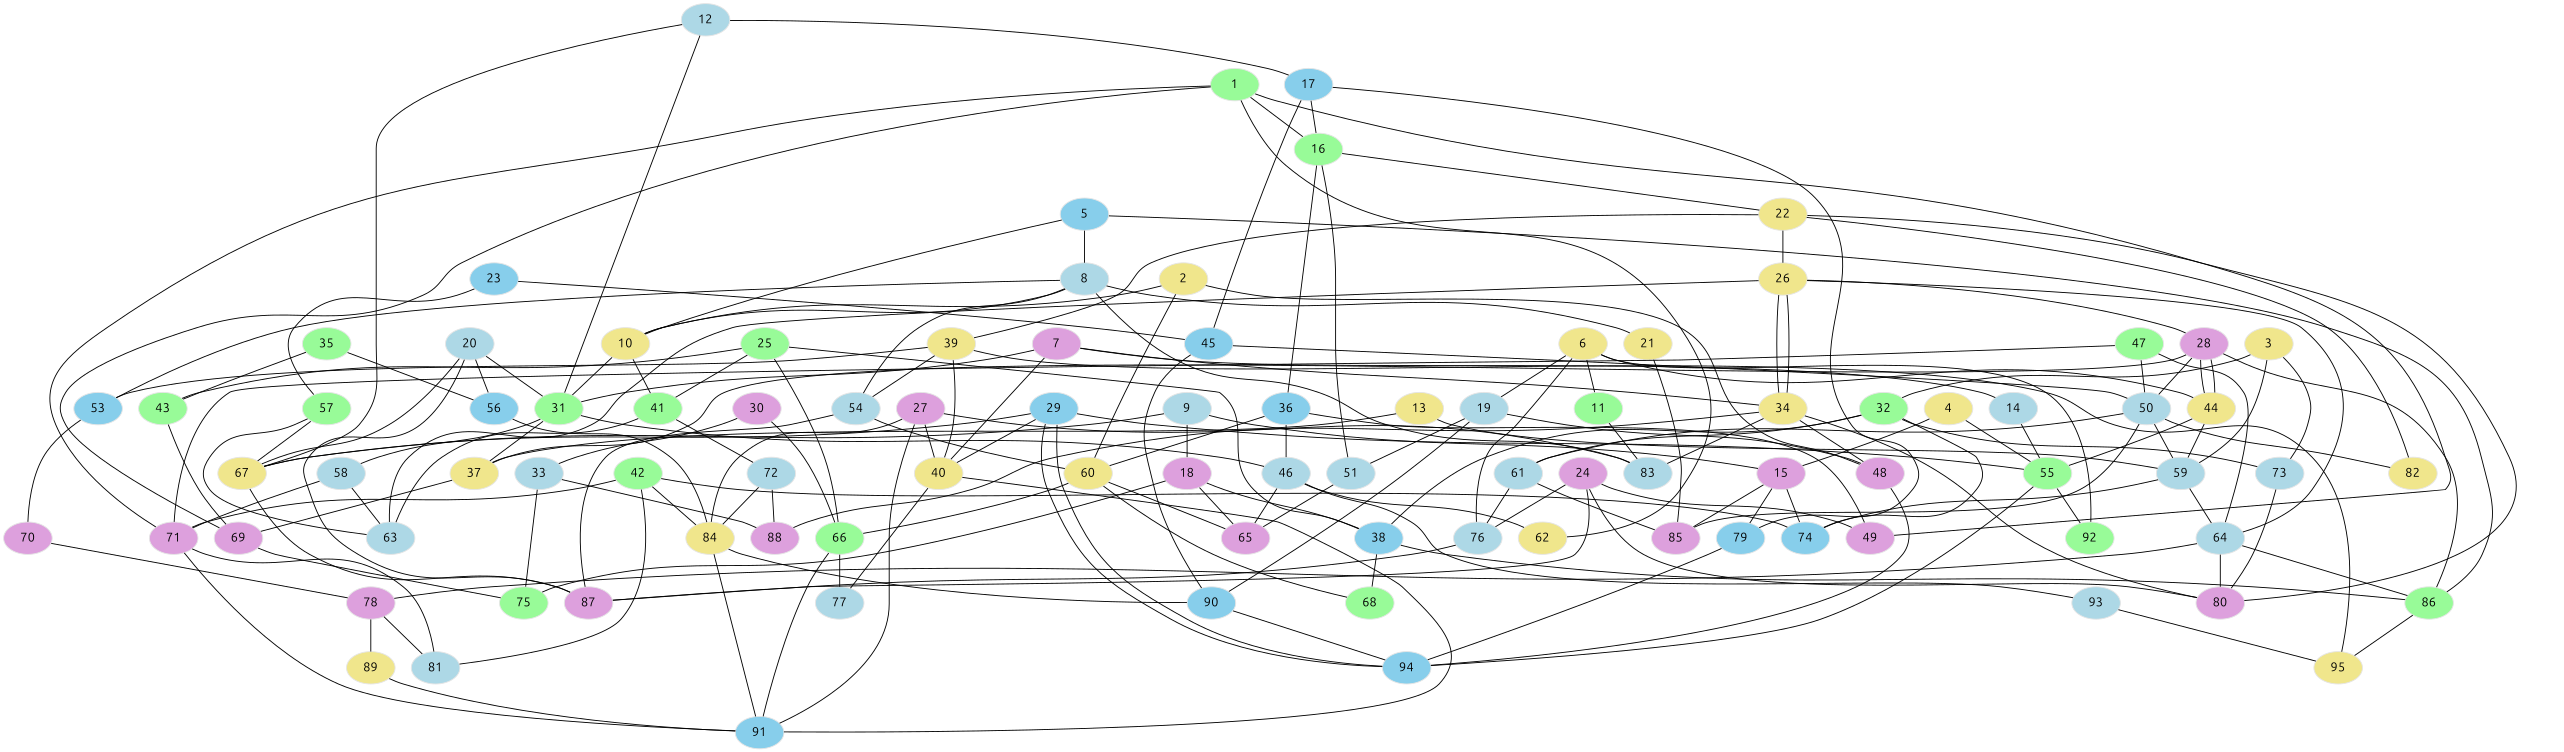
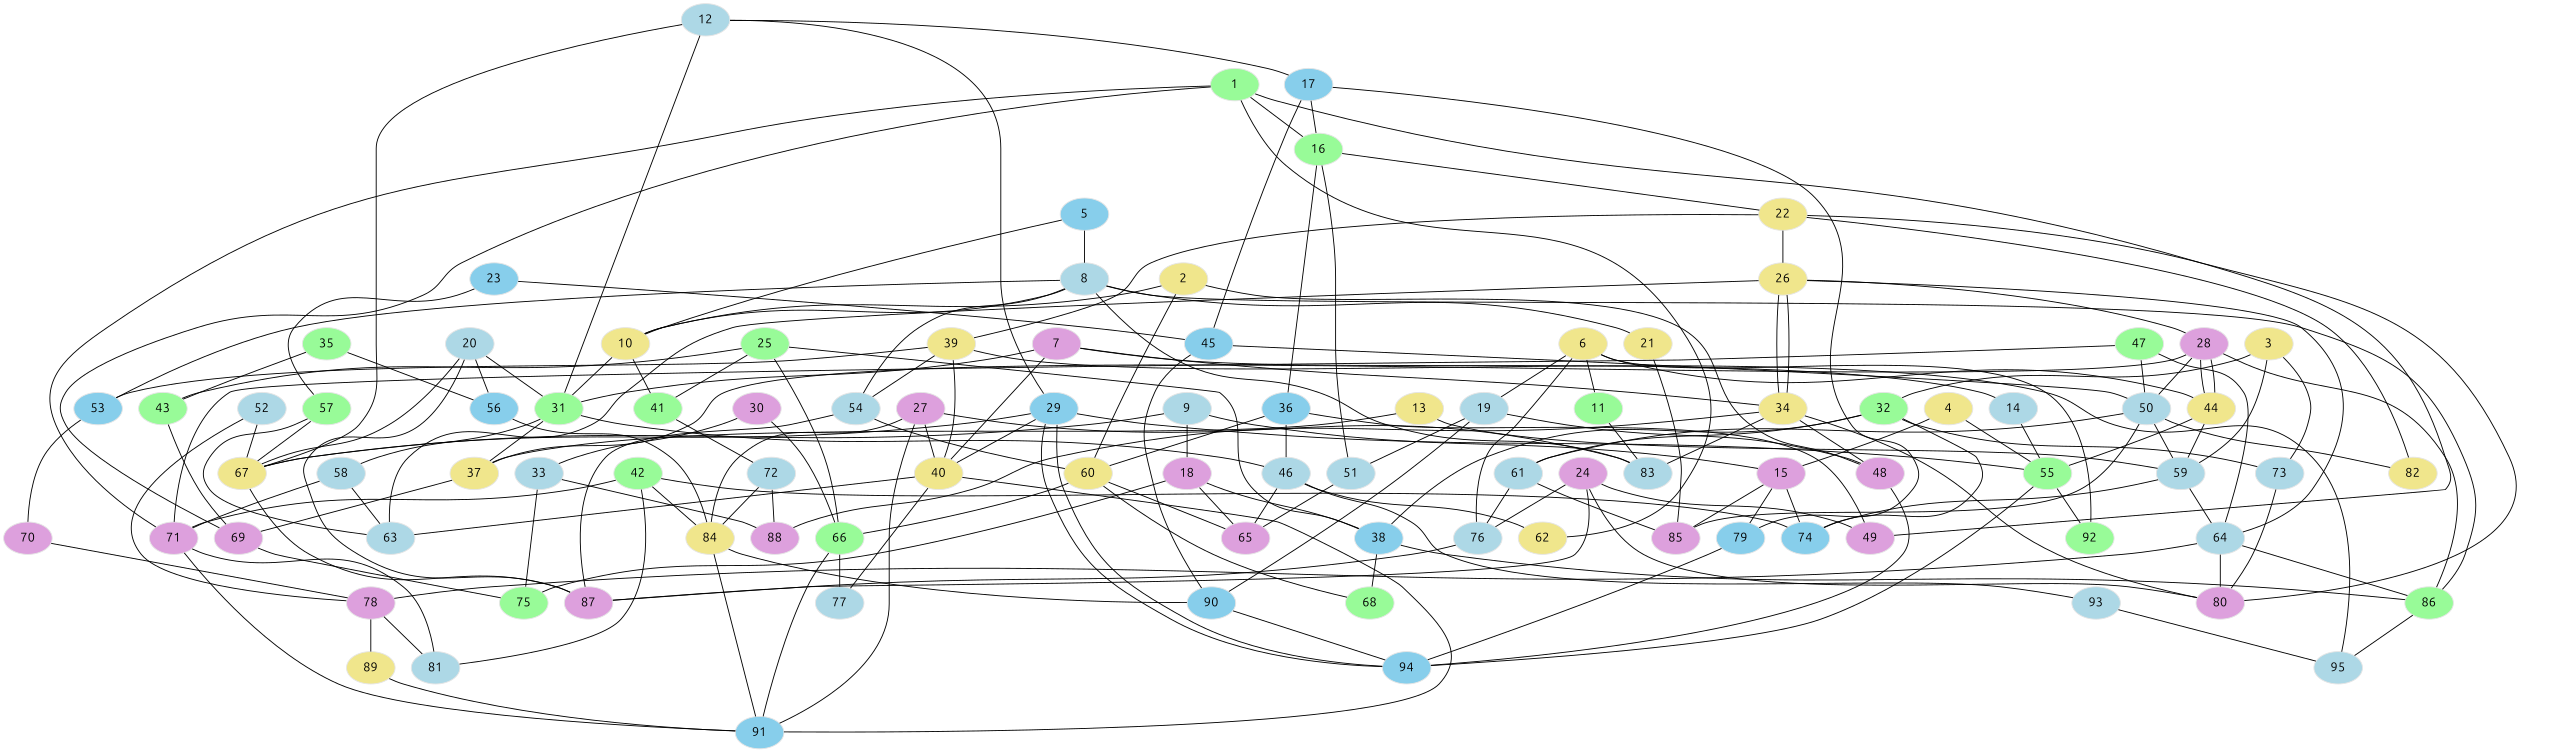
none -> (996, 127)
(1903, 263) -> (1884, 304)
none -> (262, 409)
(458, 448) -> (652, 507)
(2338, 668) -> (2338, 668)
